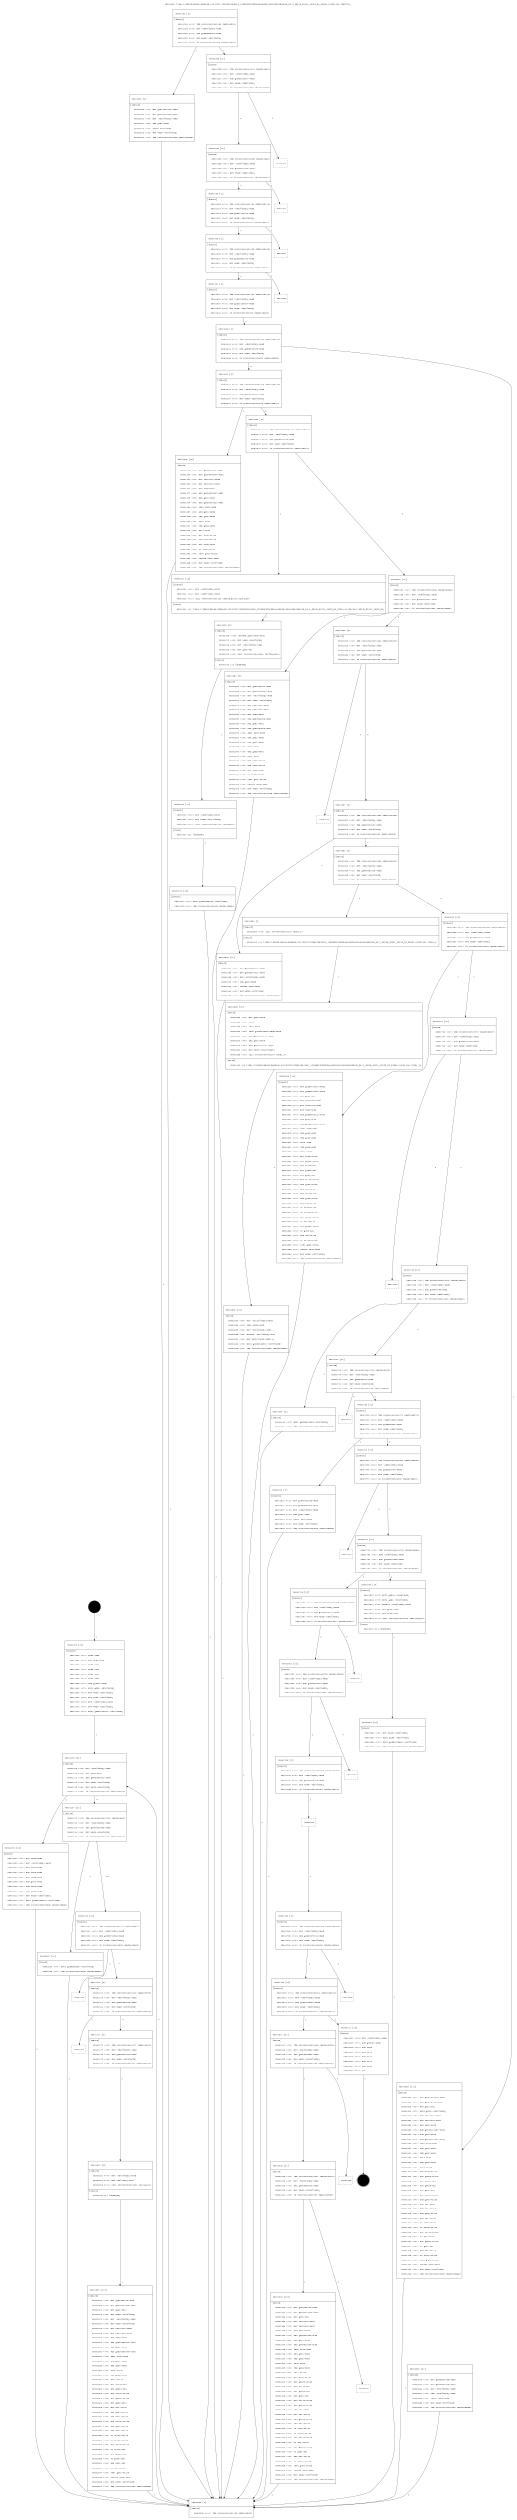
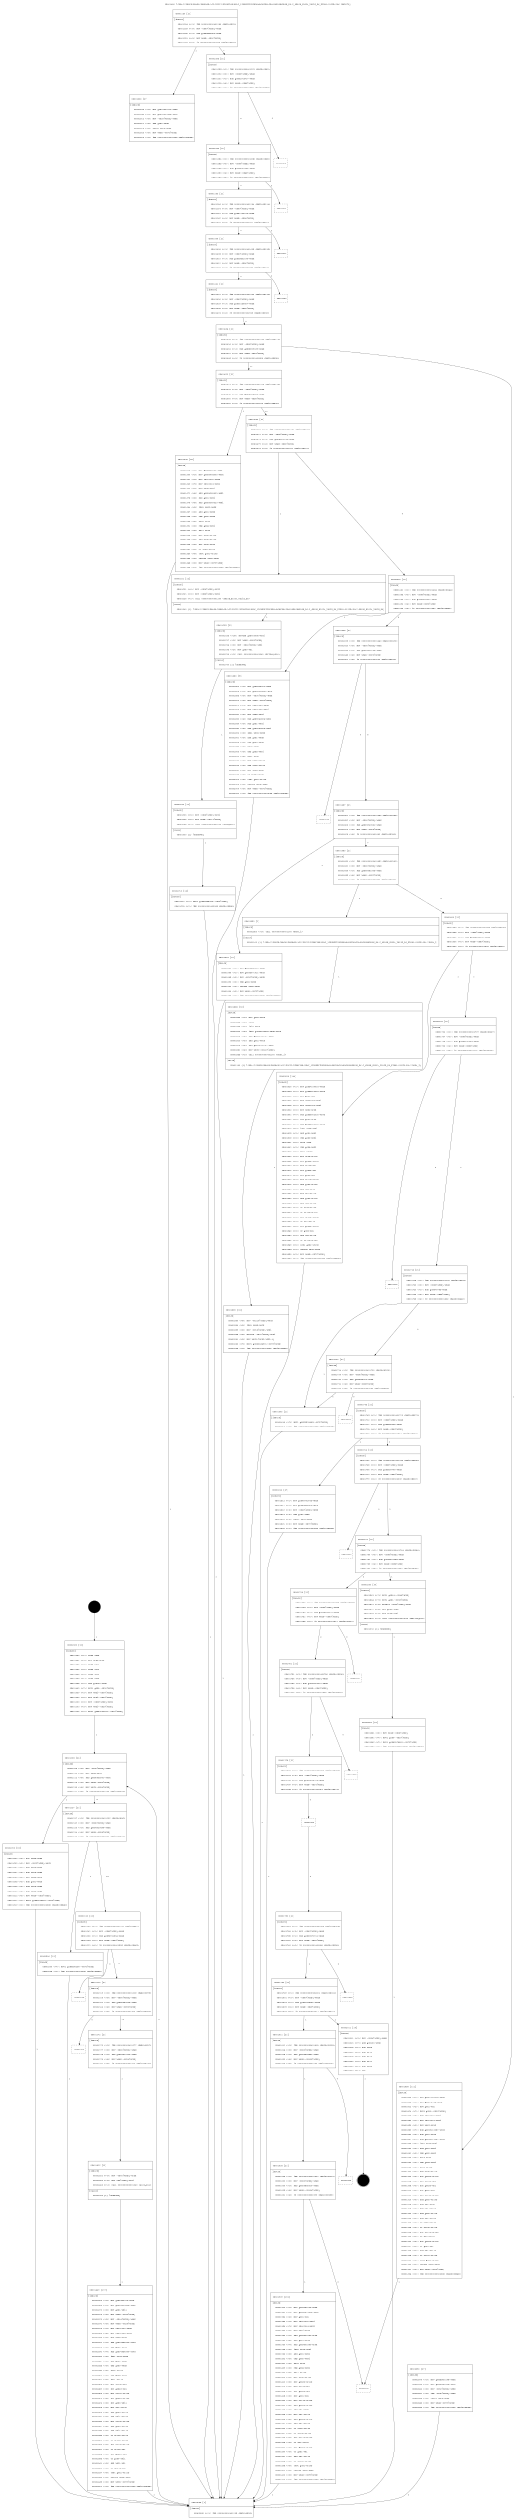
(162, 1329) -> none
(373, 1396) -> (327, 1400)
(399, 2458) -> (382, 2330)
